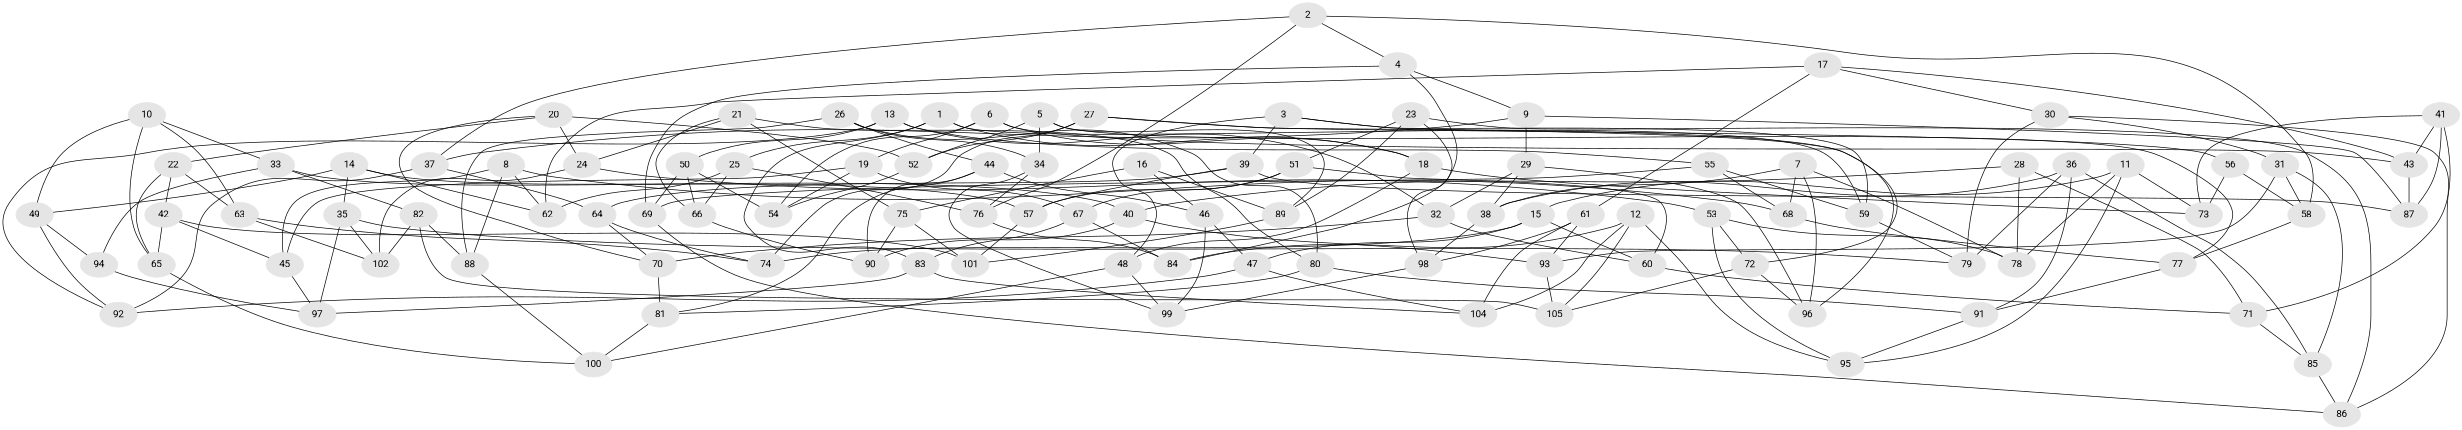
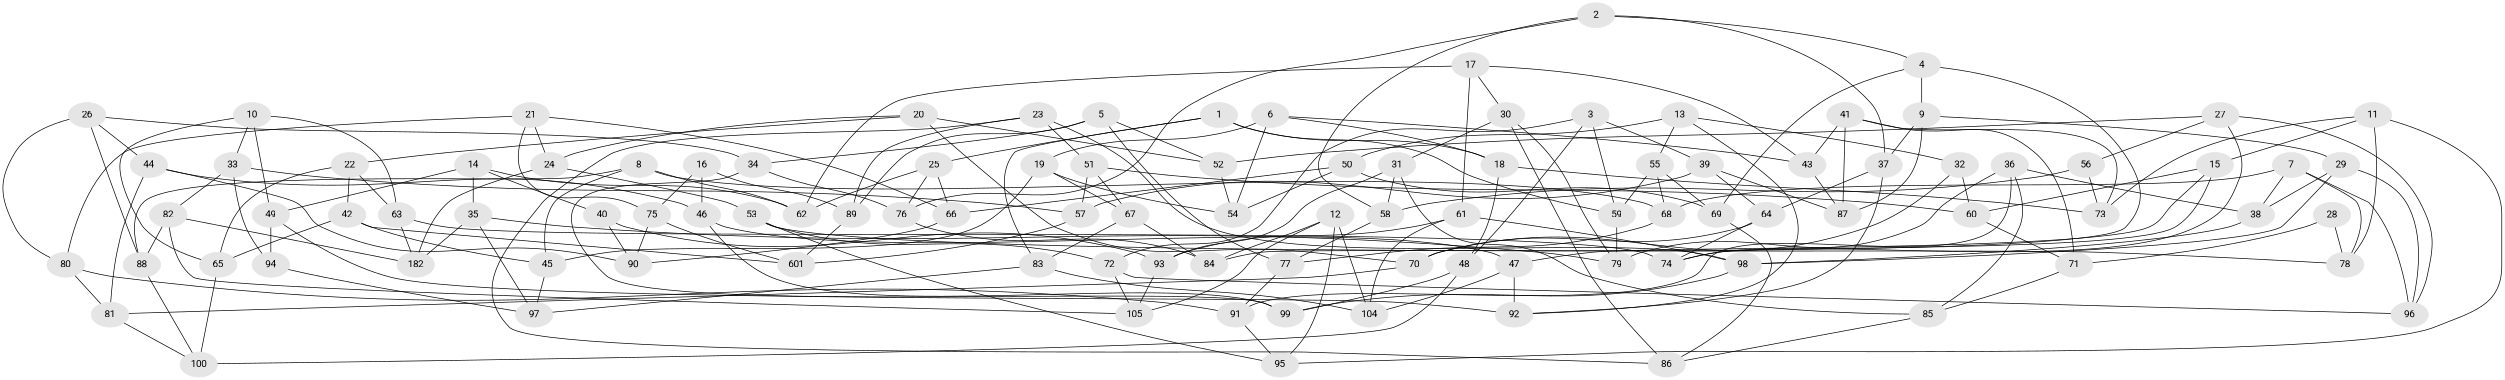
(1787, 179) -> none
(1470, 196) -> (2162, 244)
(380, 265) -> (416, 265)
(970, 265) -> (796, 265)
